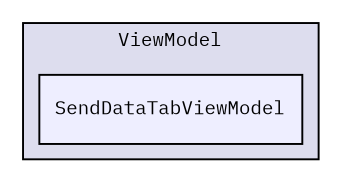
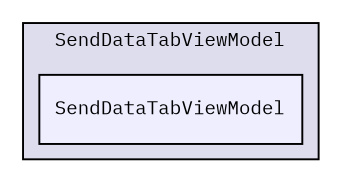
(171, 41) -> (171, 41)
